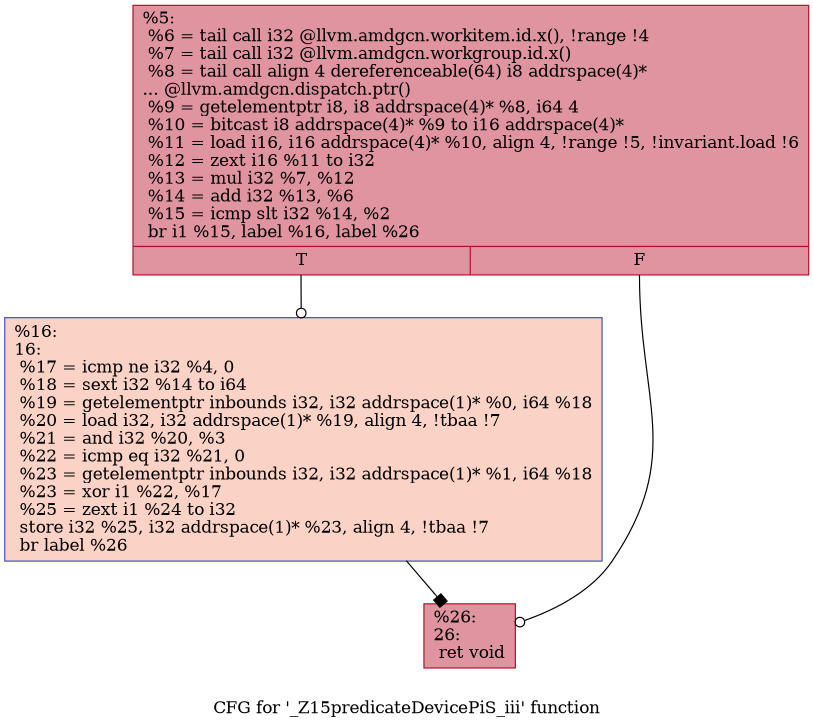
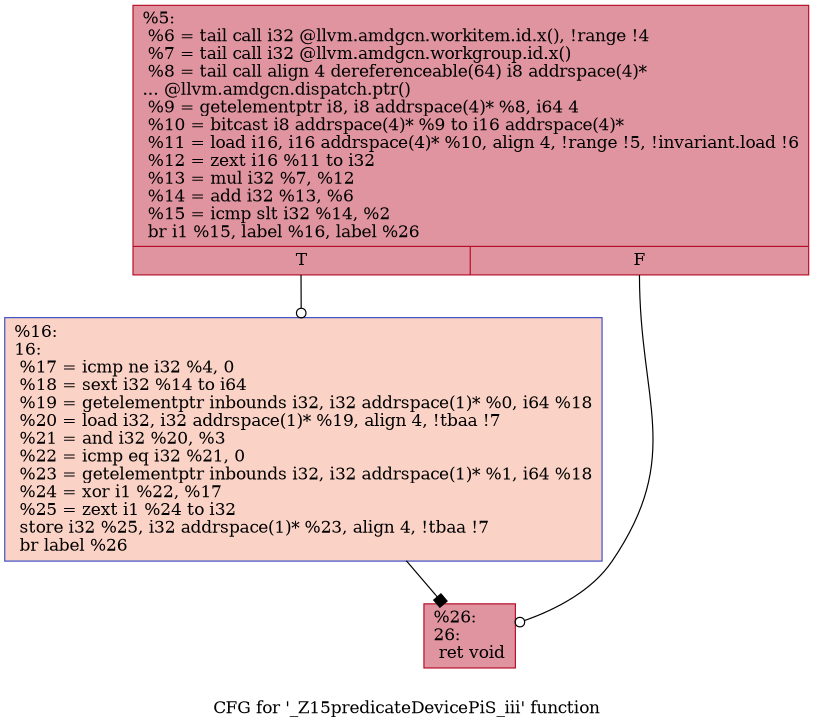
(118, 492) -> (118, 492)
